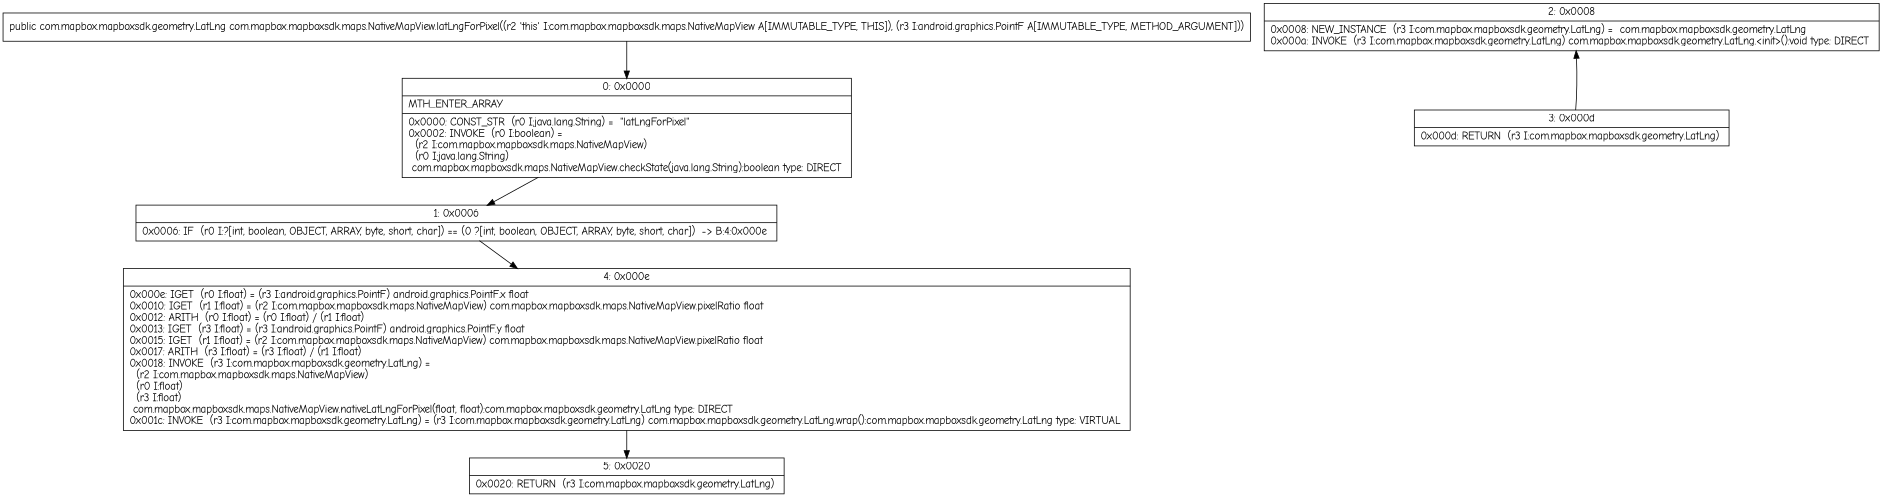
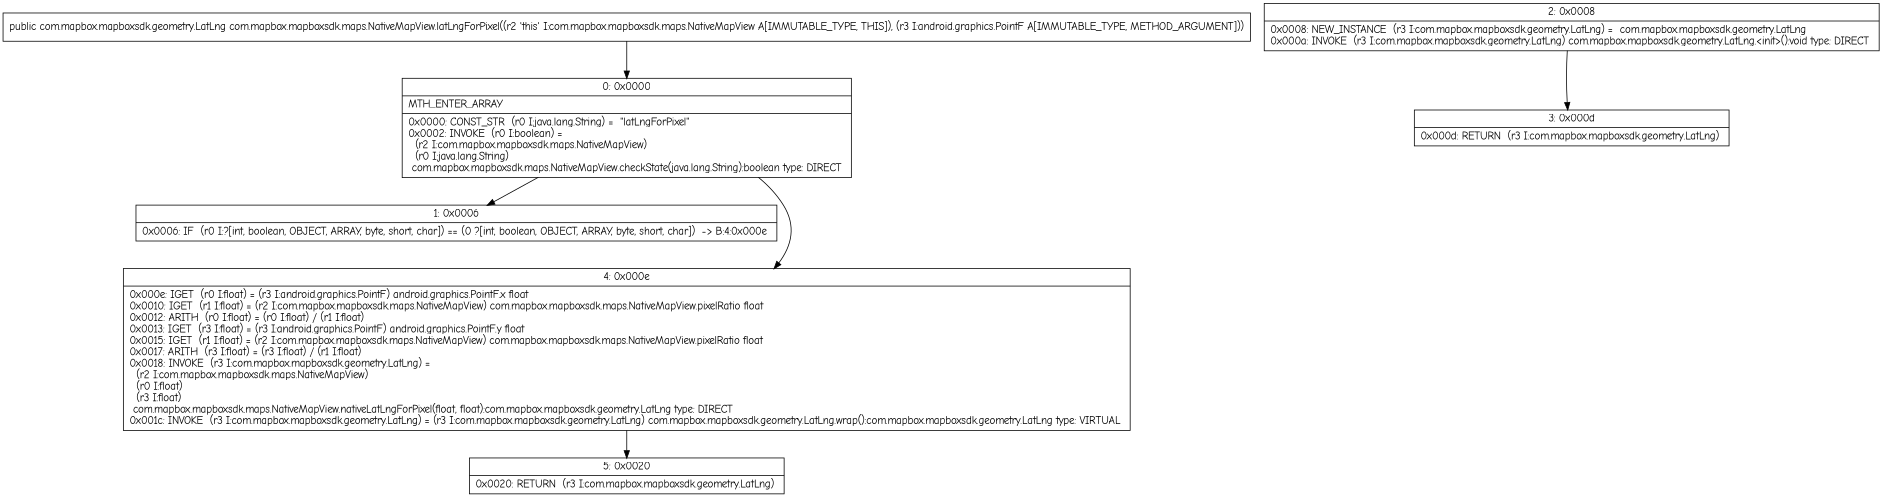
(1577, 84) -> (1567, 76)
(495, 252) -> (789, 216)
